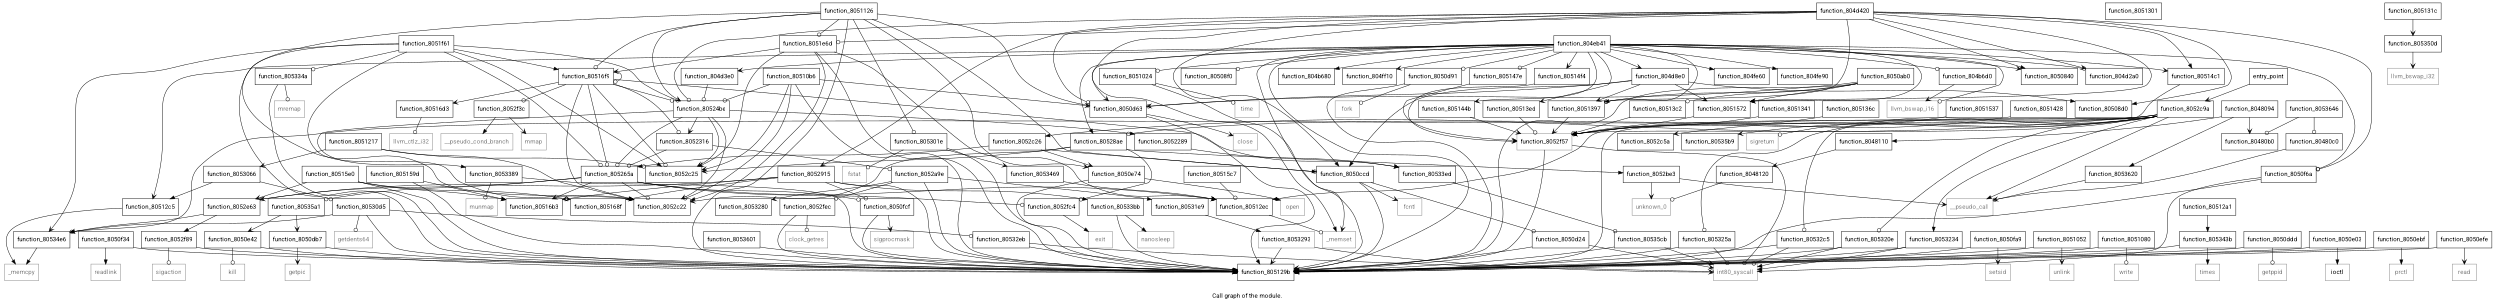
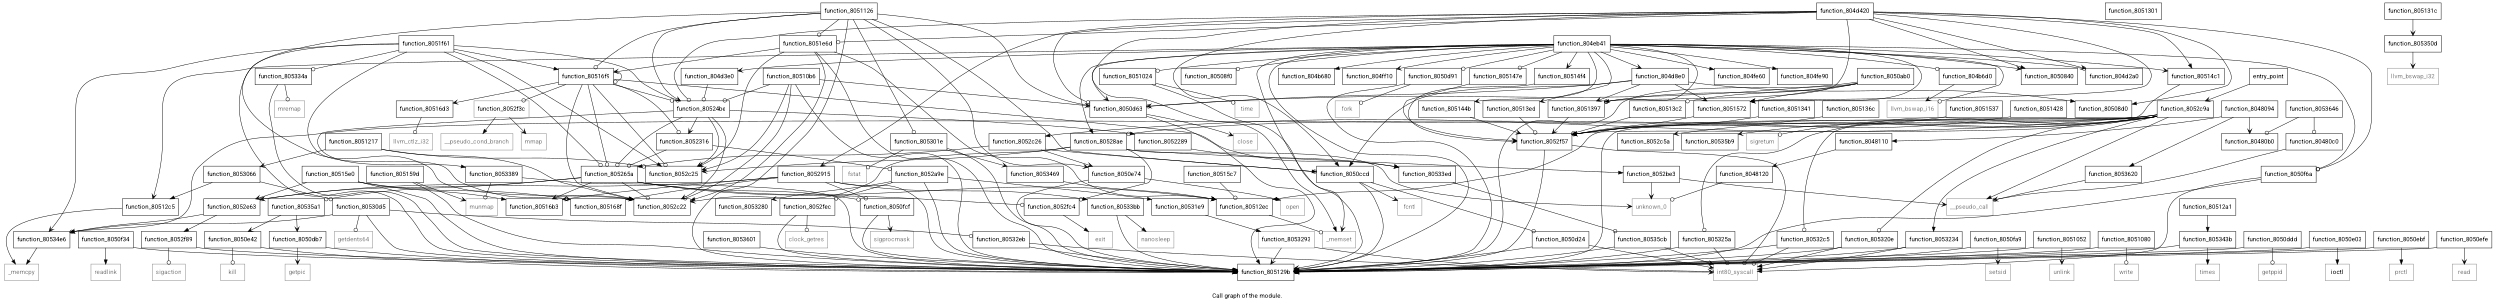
(502, 109) -> (502, 109)
(1544, 142) -> (1544, 142)
none -> (1380, 168)
(462, 190) -> (450, 195)
